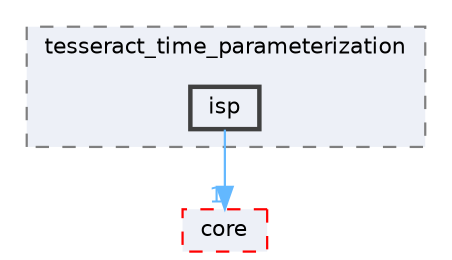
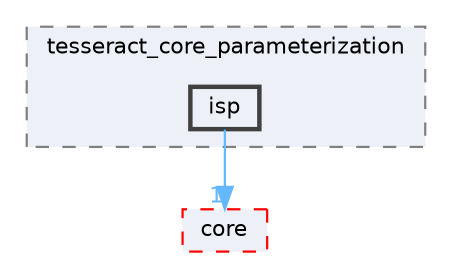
(226, 48) -> (226, 48)
